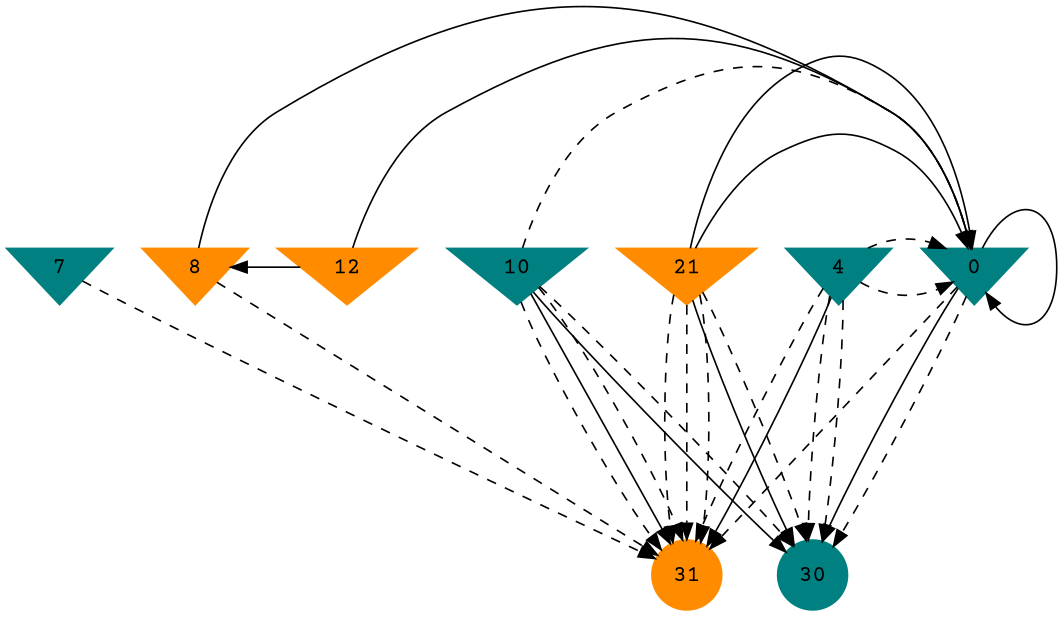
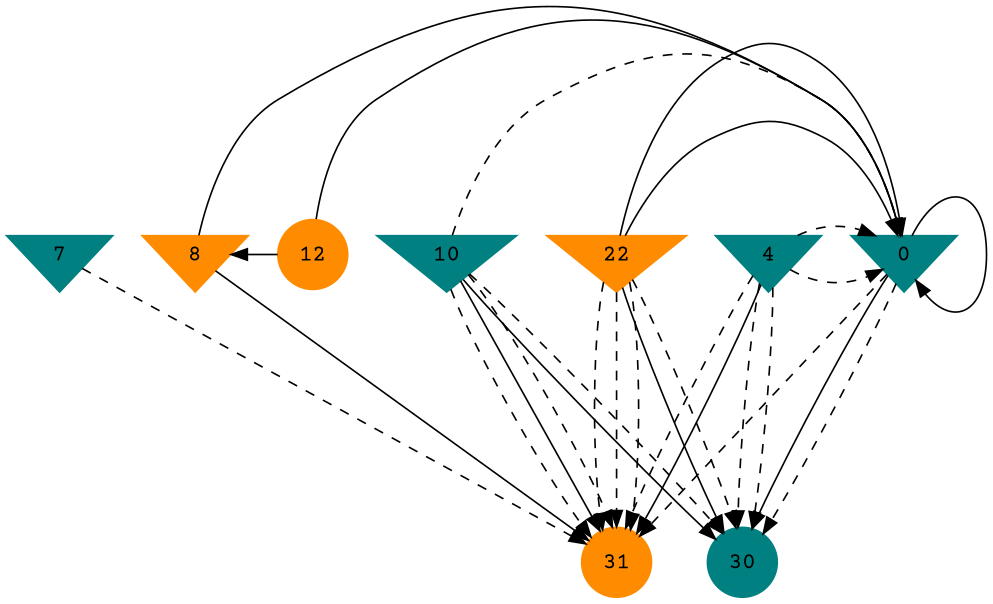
(347, 267) -> (313, 254)
(687, 267) -> (617, 254)
(430, 414) -> (395, 401)
